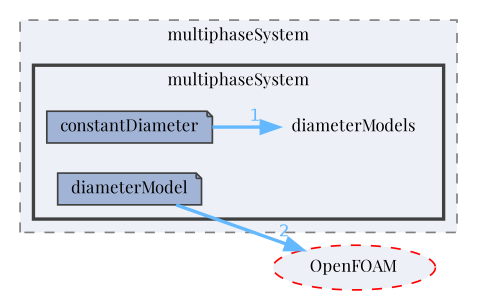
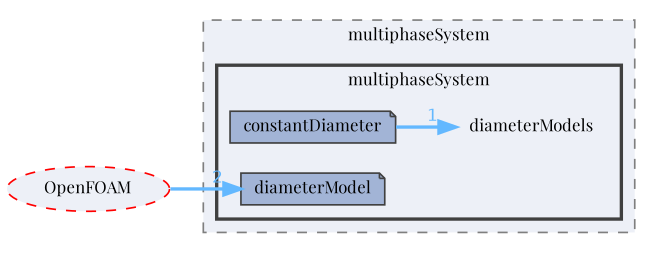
(231, 225) -> (193, 189)
